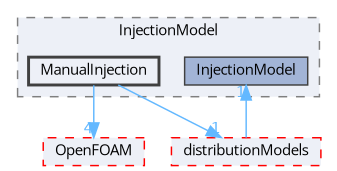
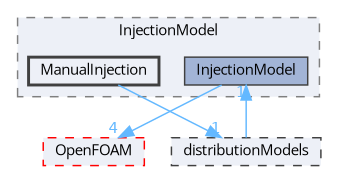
(94, 106) -> (181, 106)
(246, 152) -> (246, 152)
